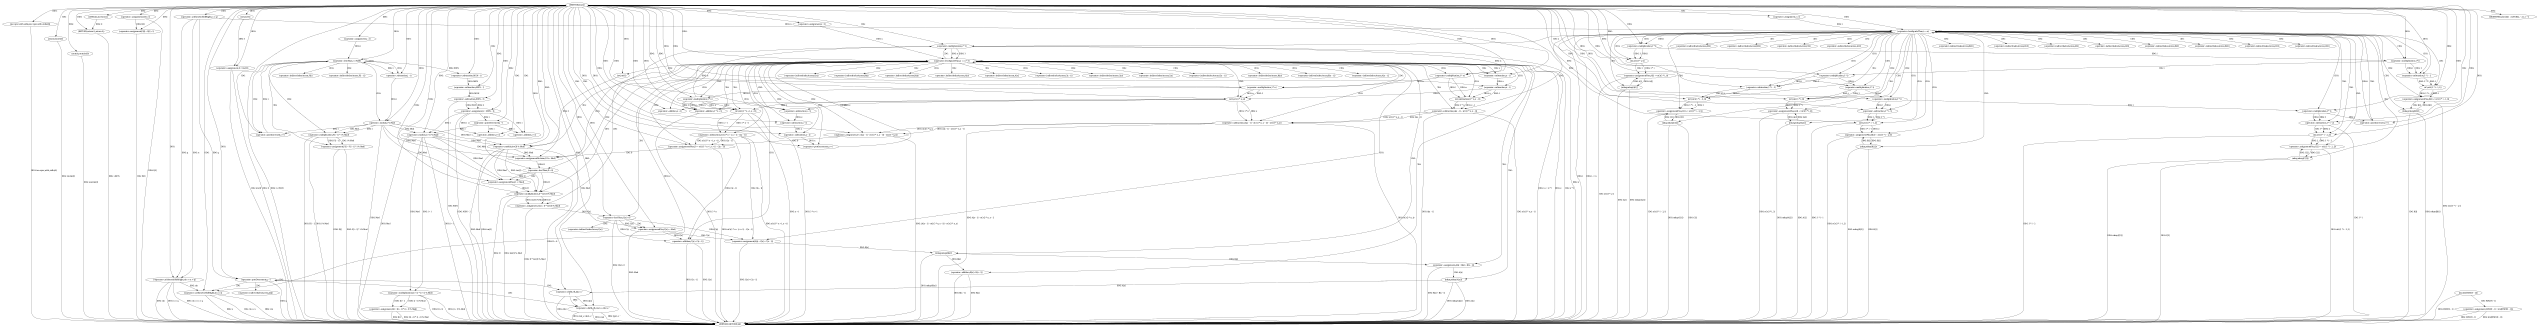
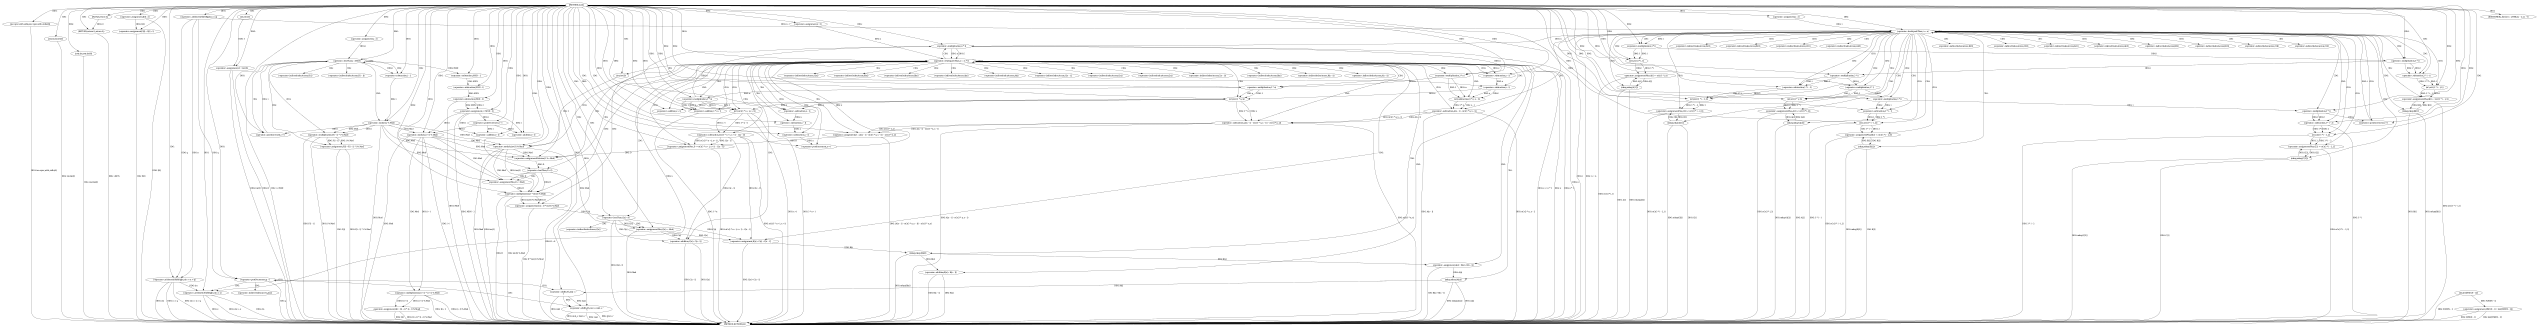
(98, 17) -> (100, 17)
